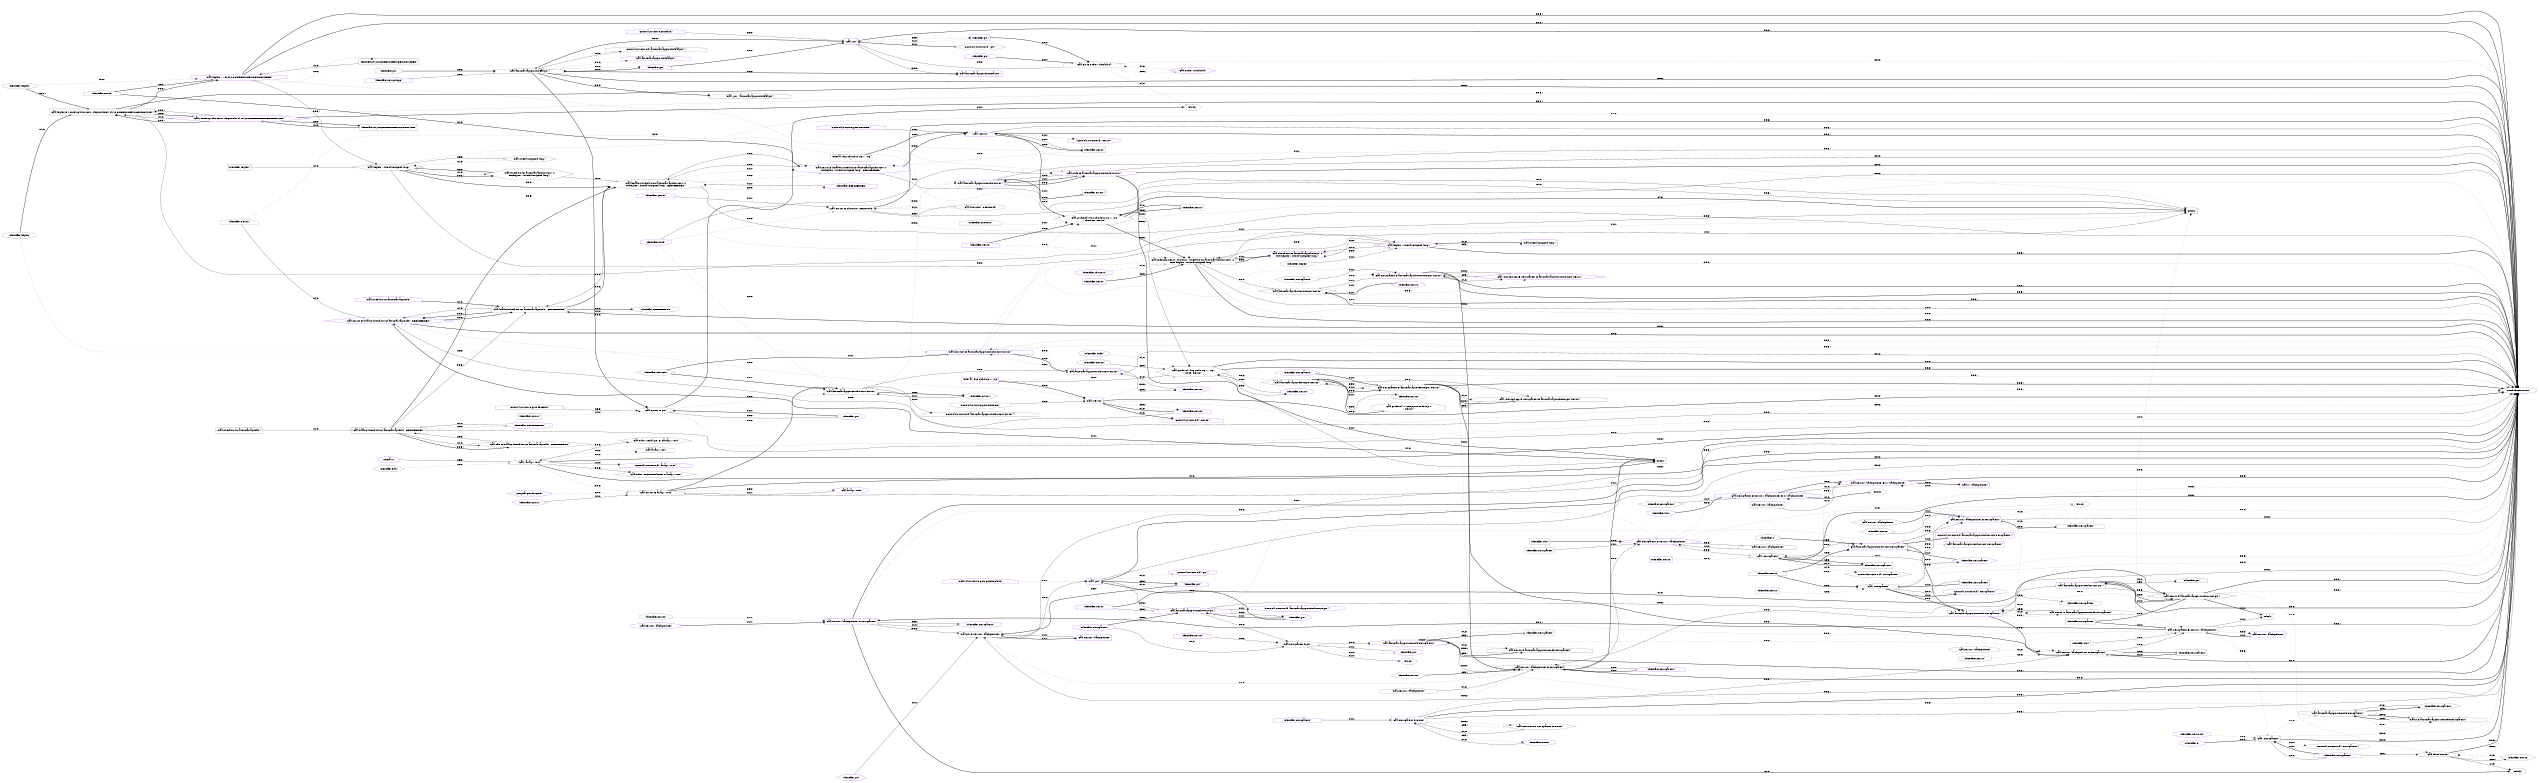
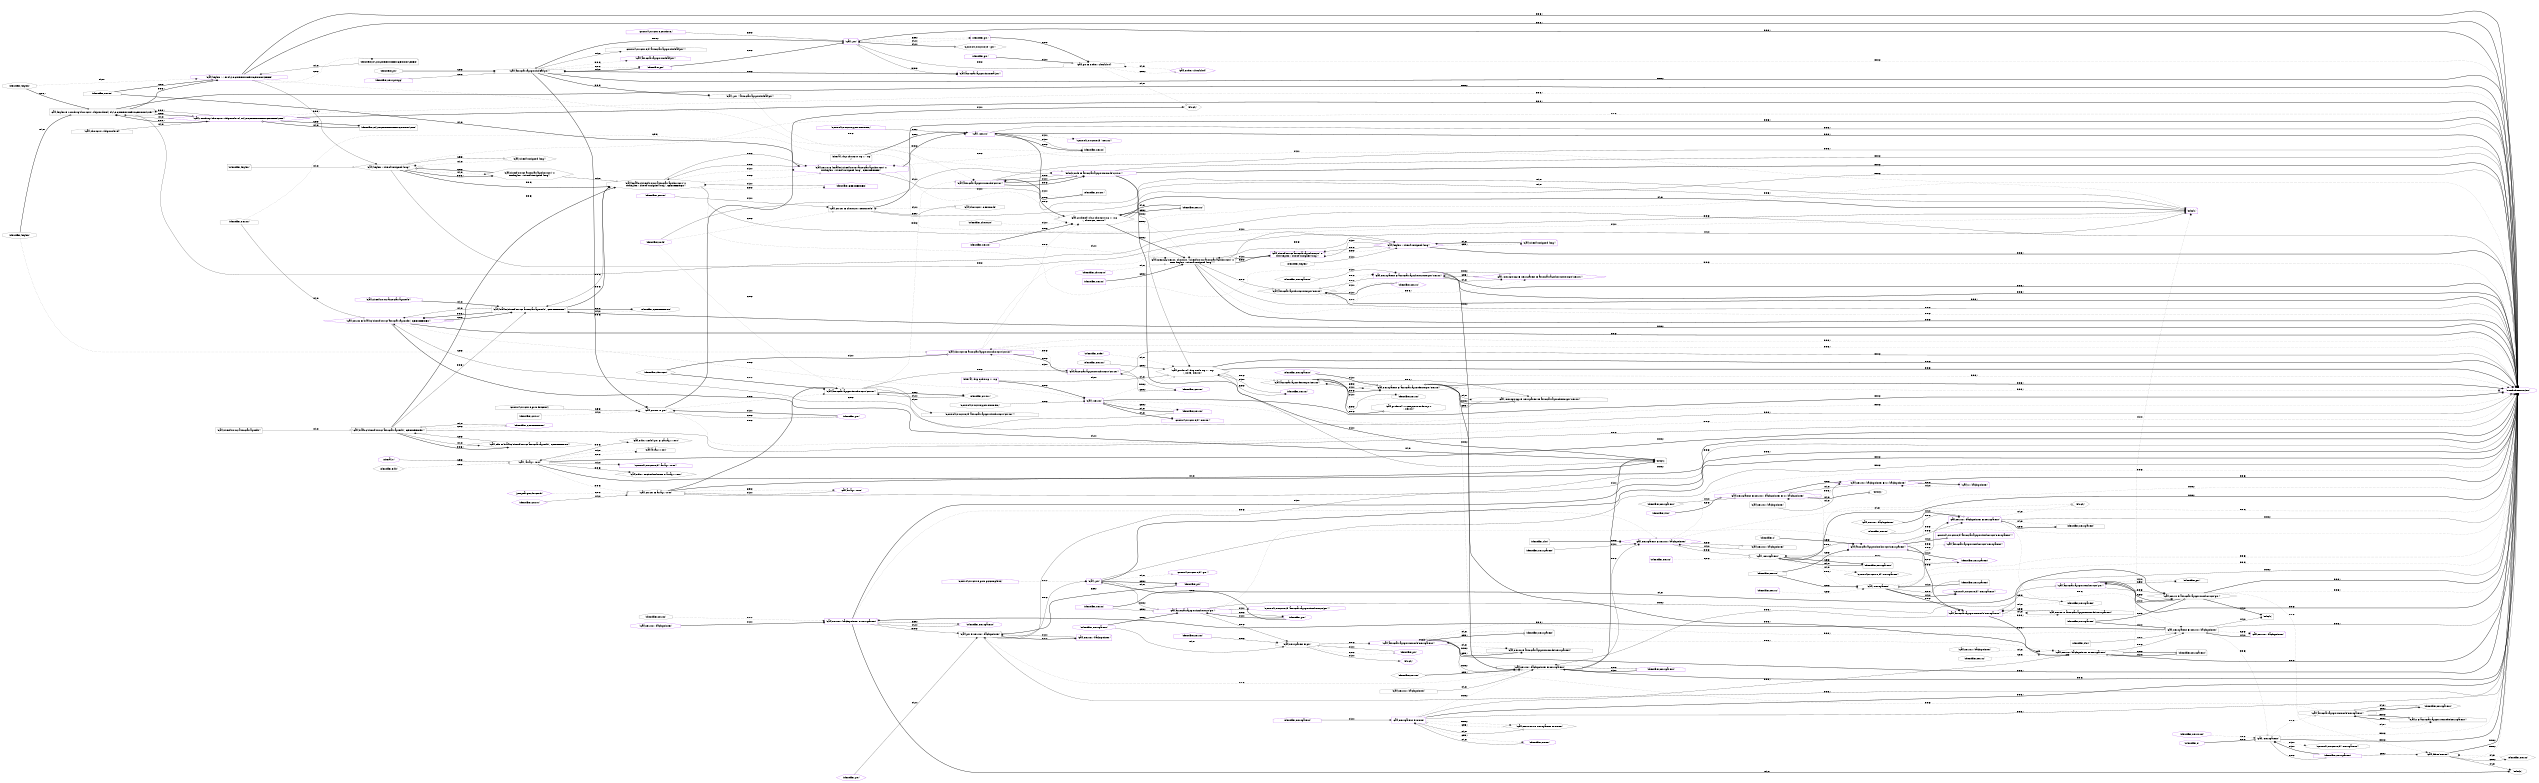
none -> (102, 131)
(1094, 173) -> (1094, 173)
(918, 203) -> (858, 147)
